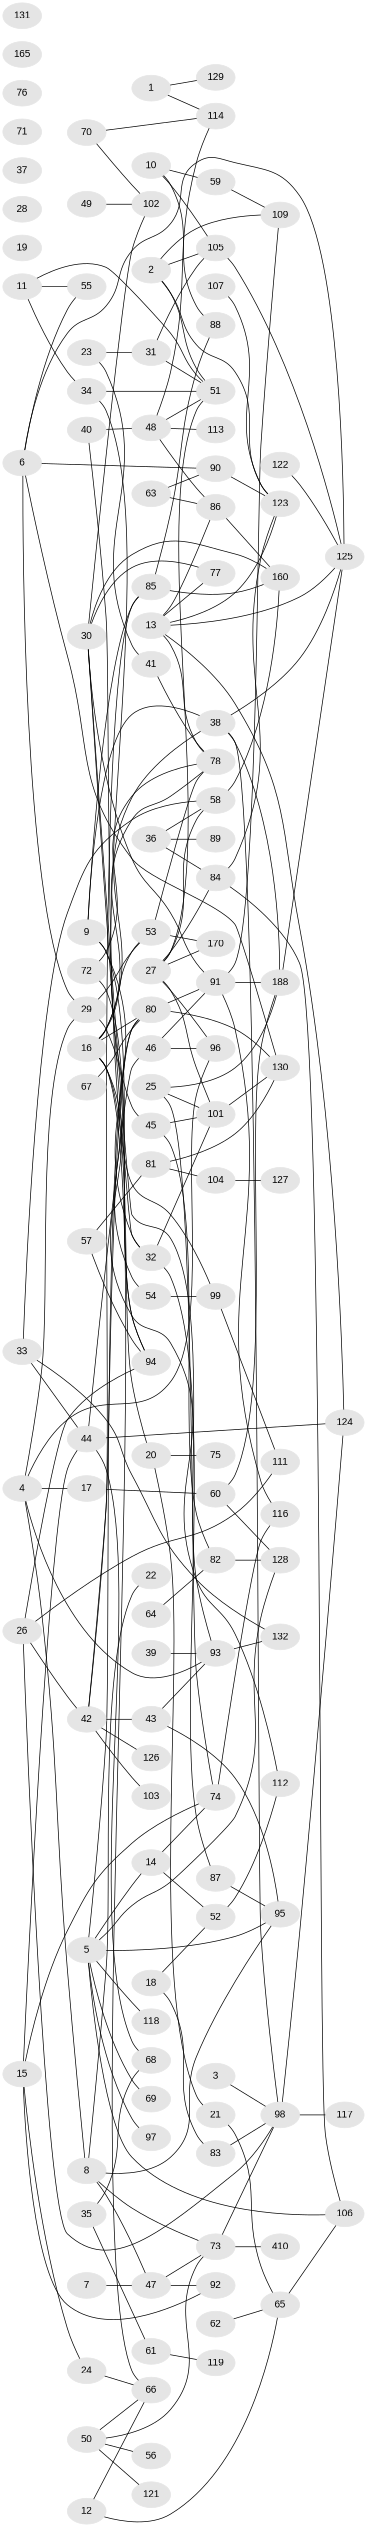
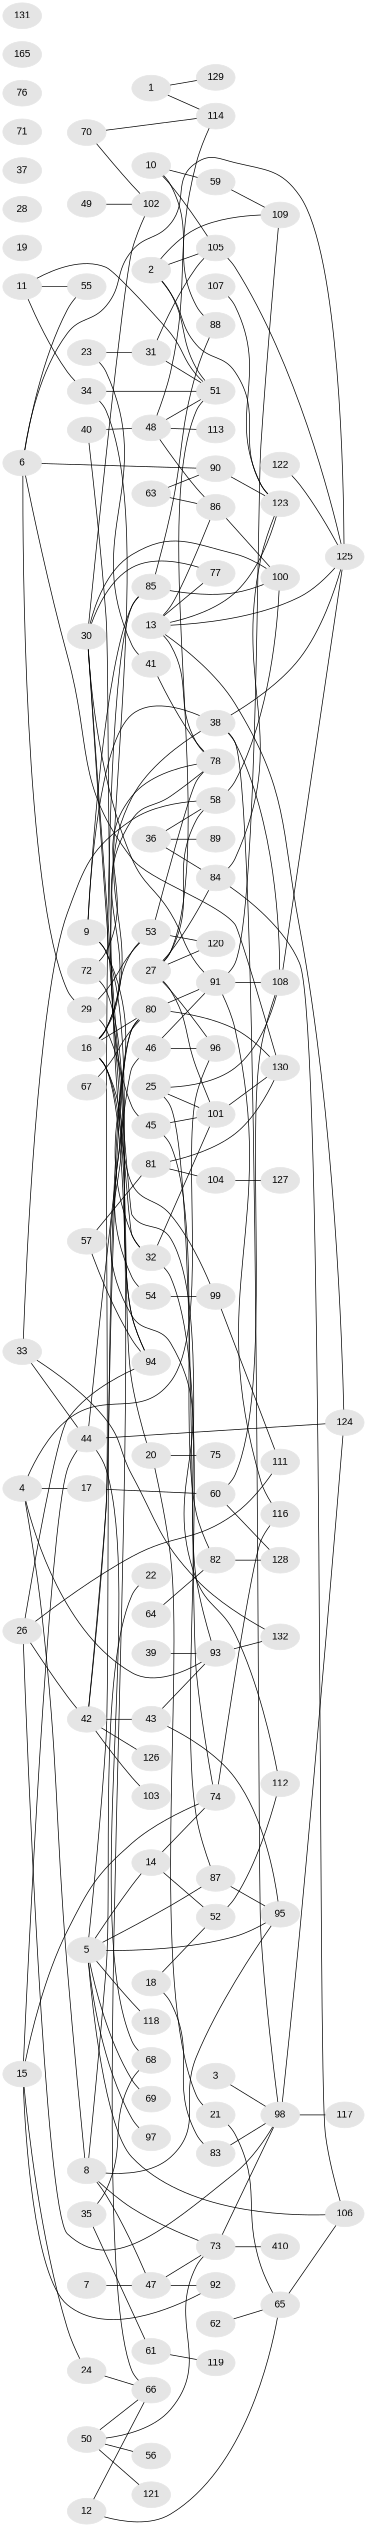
(280, 578) -> (280, 578)
(216, 944) -> (216, 944)
(280, 983) -> (280, 983)
(45, 1246) -> none
(247, 1787) -> (153, 1916)
